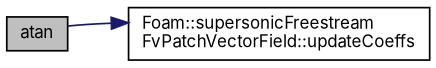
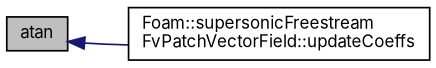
(89, 24) -> (106, 44)
